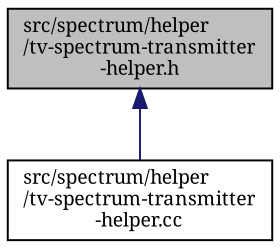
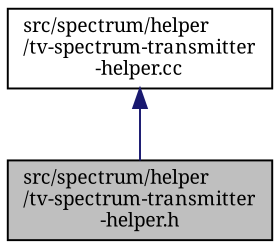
(140, 134) -> (140, 134)
